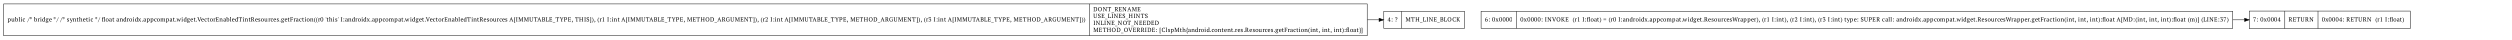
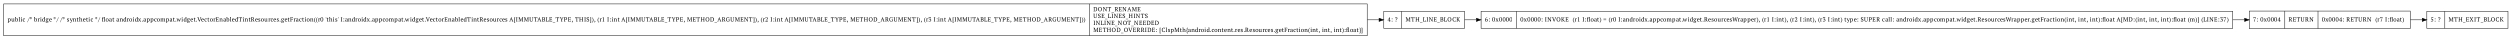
none -> (1470, 20)
(2364, 20) -> (2364, 20)
none -> (2467, 20)
